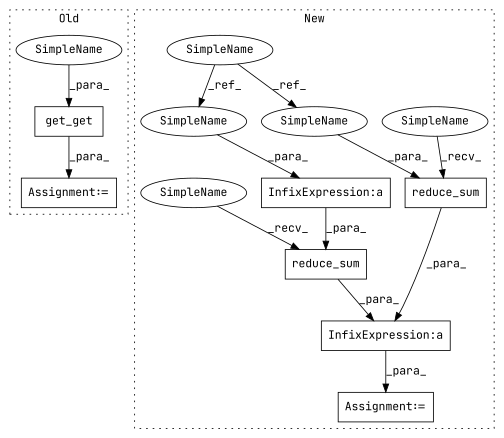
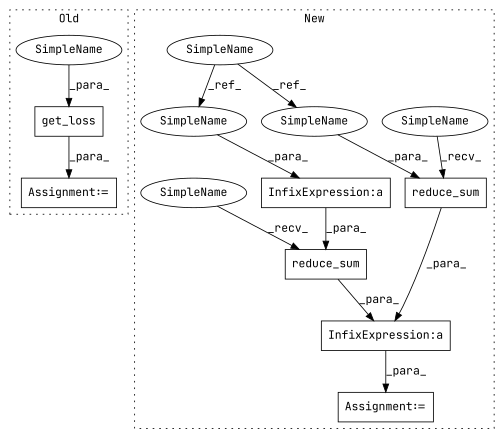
(69, 121) -> (69, 121)
